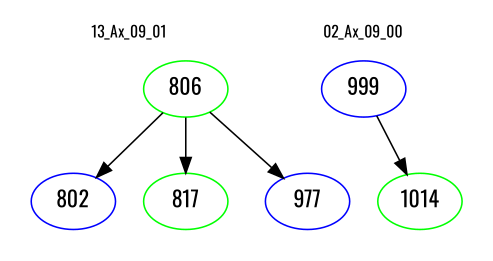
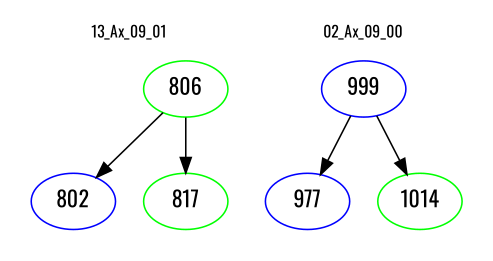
(230, 130) -> (339, 138)
